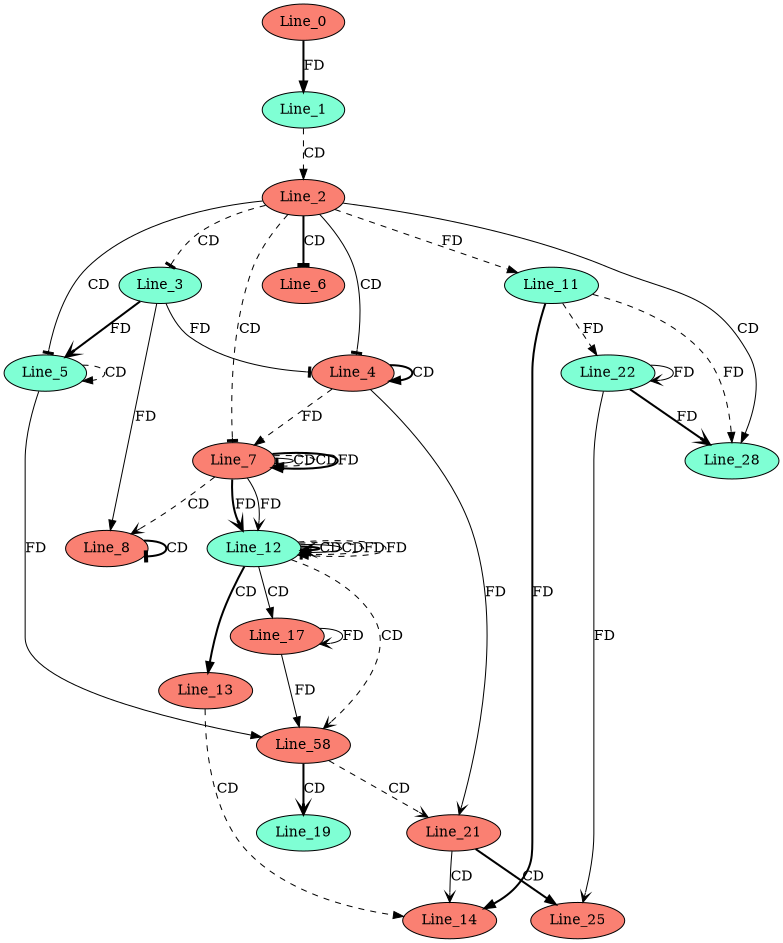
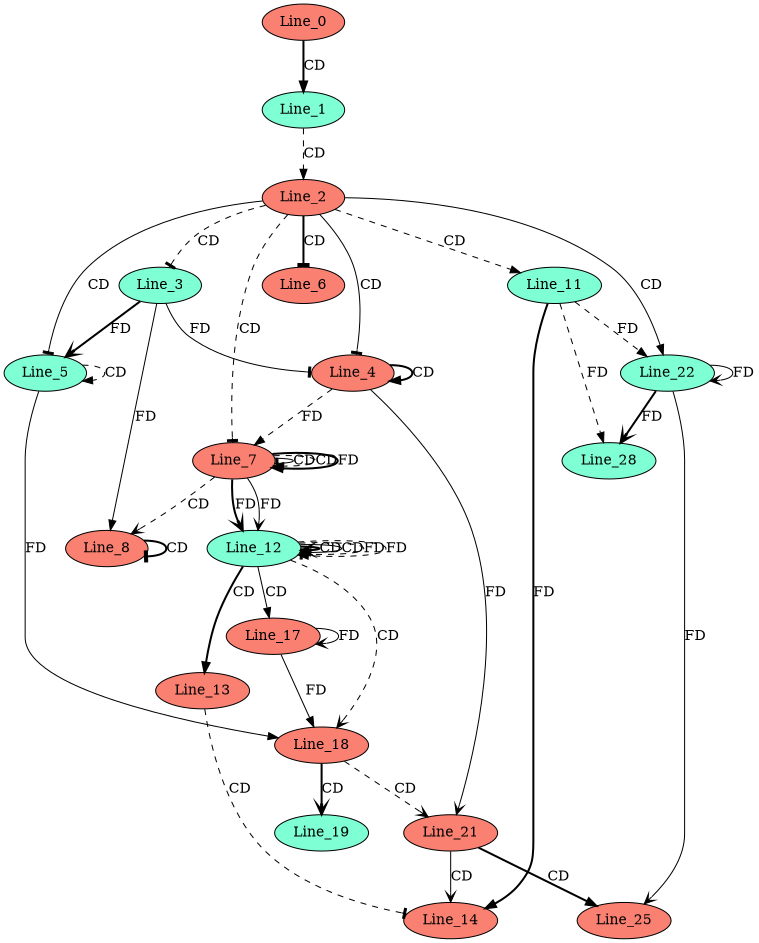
(315, 66) -> (315, 66)
(453, 241) -> (455, 241)
(598, 264) -> (528, 226)
(303, 745) -> (322, 745)
(251, 855) -> (263, 849)
